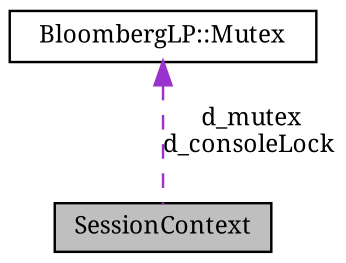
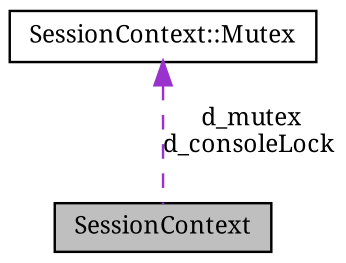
(163, 36) -> (163, 36)
